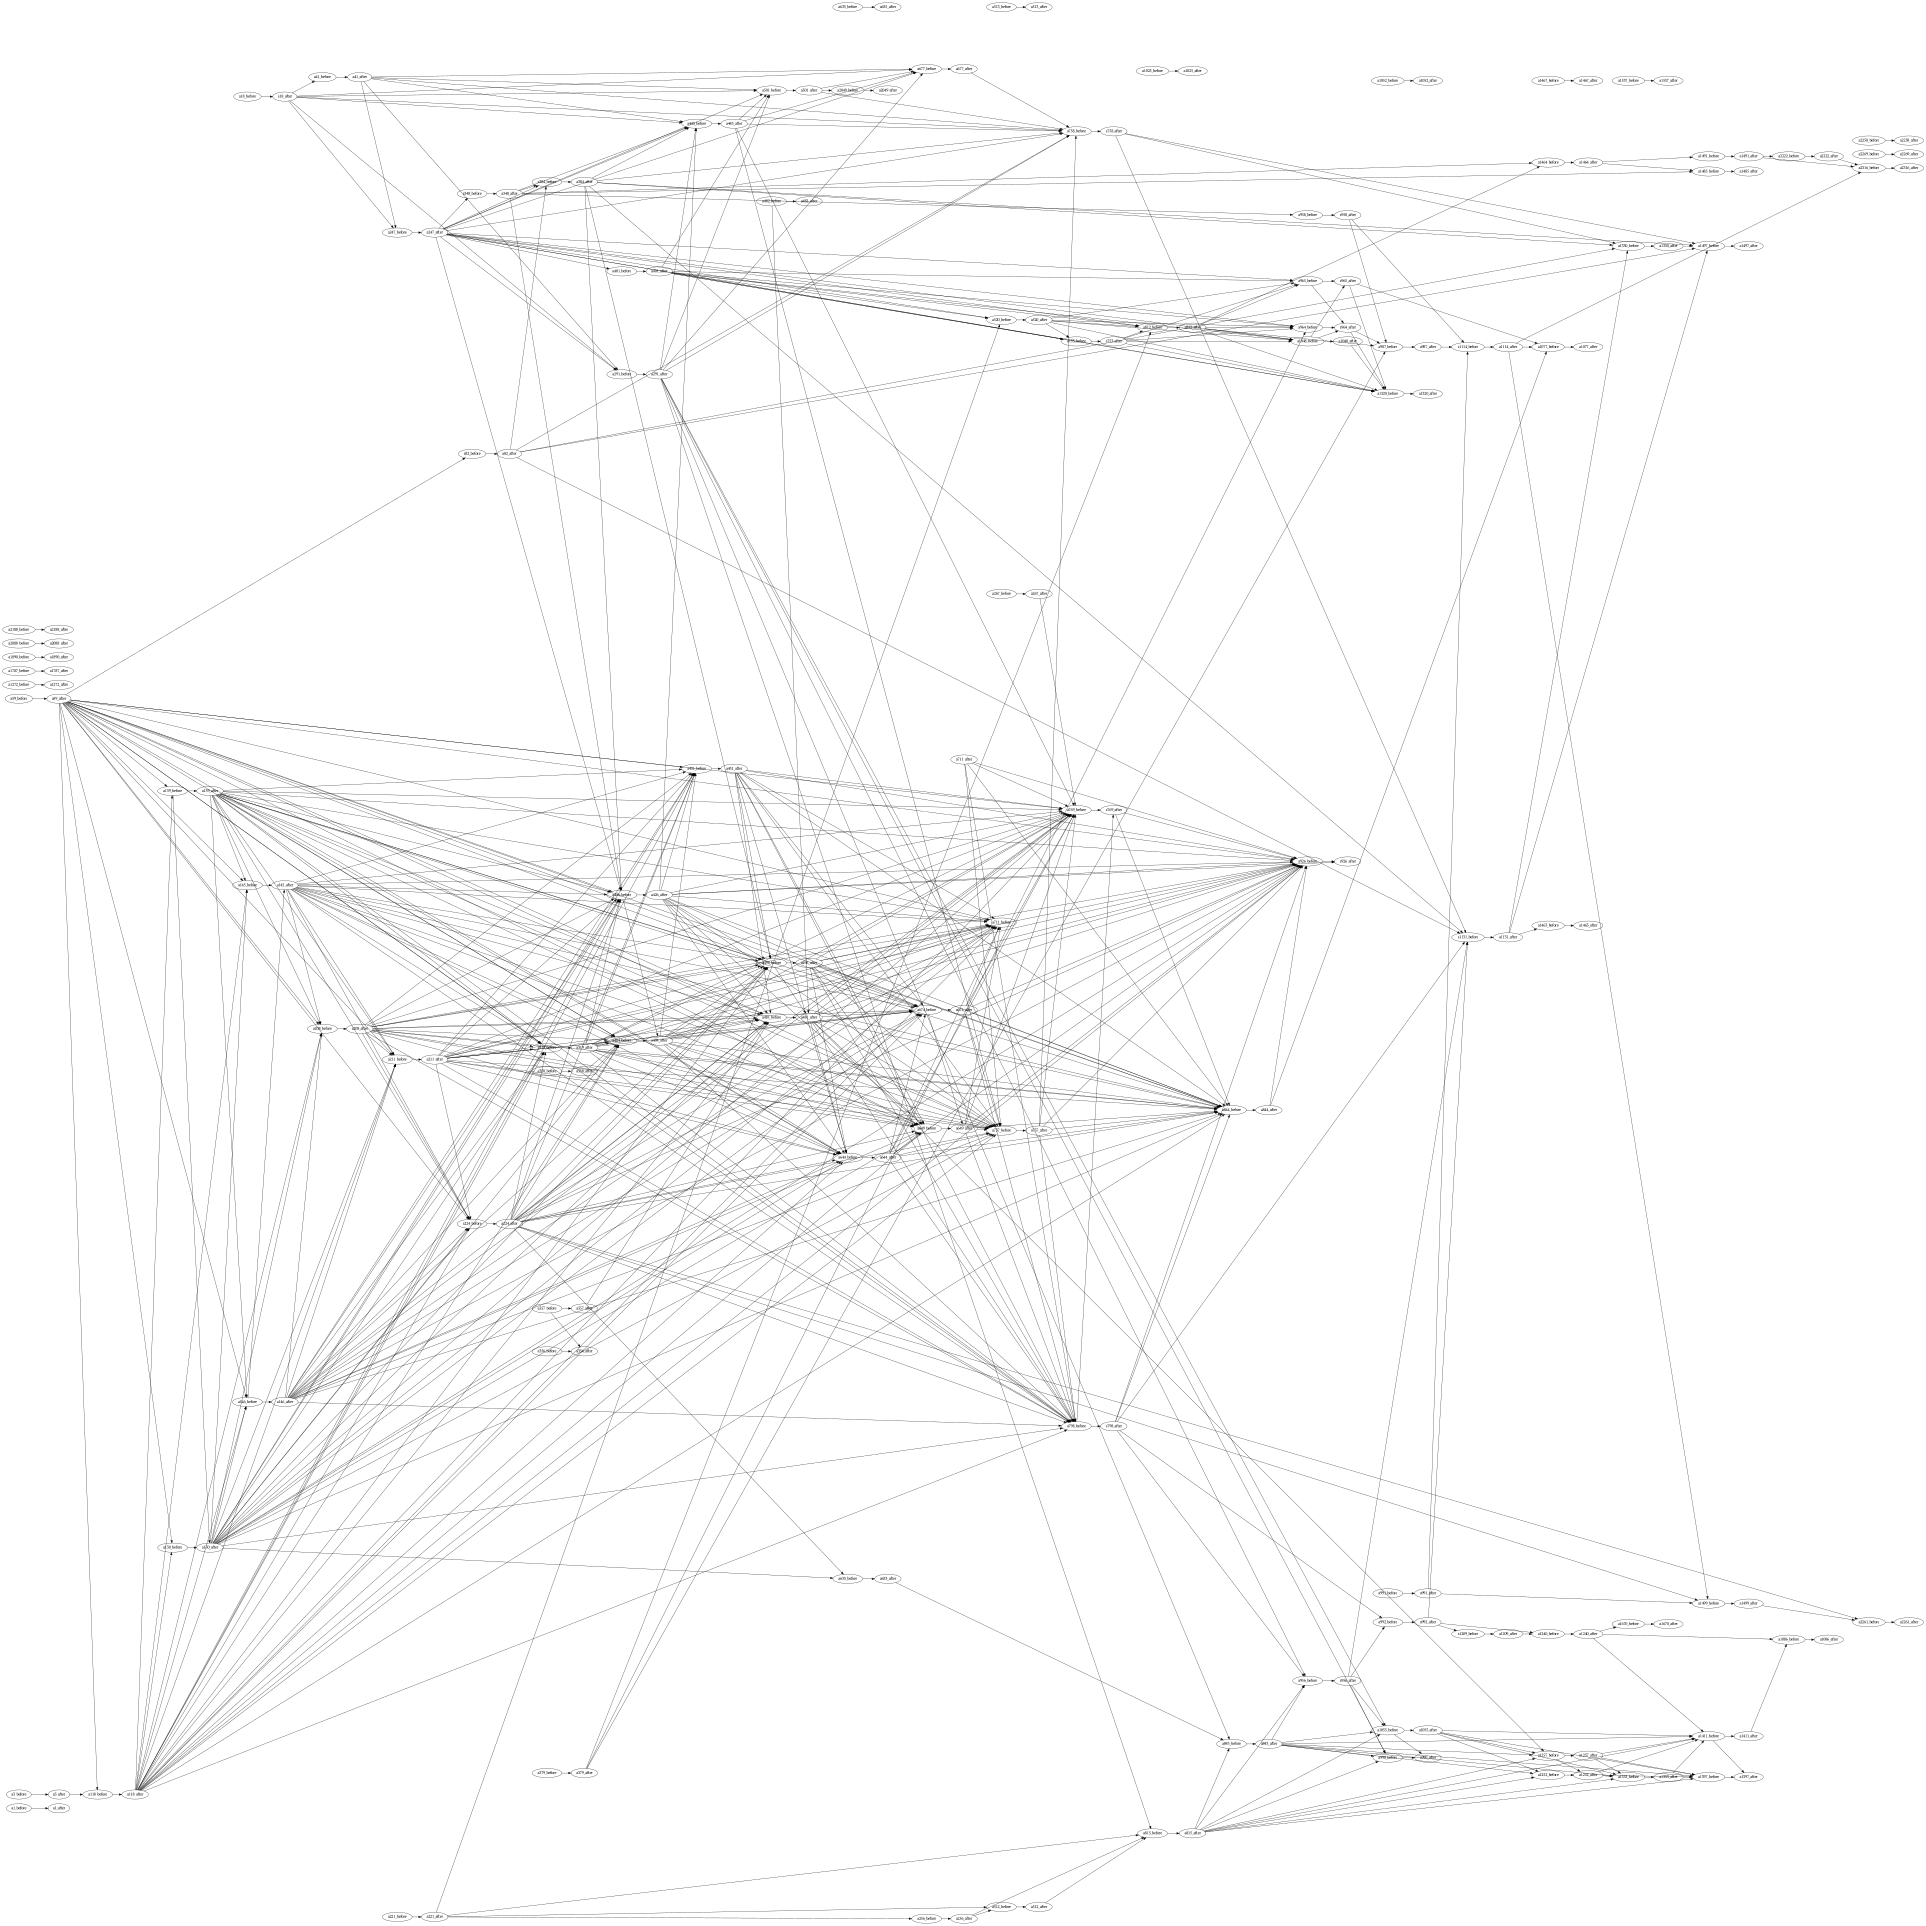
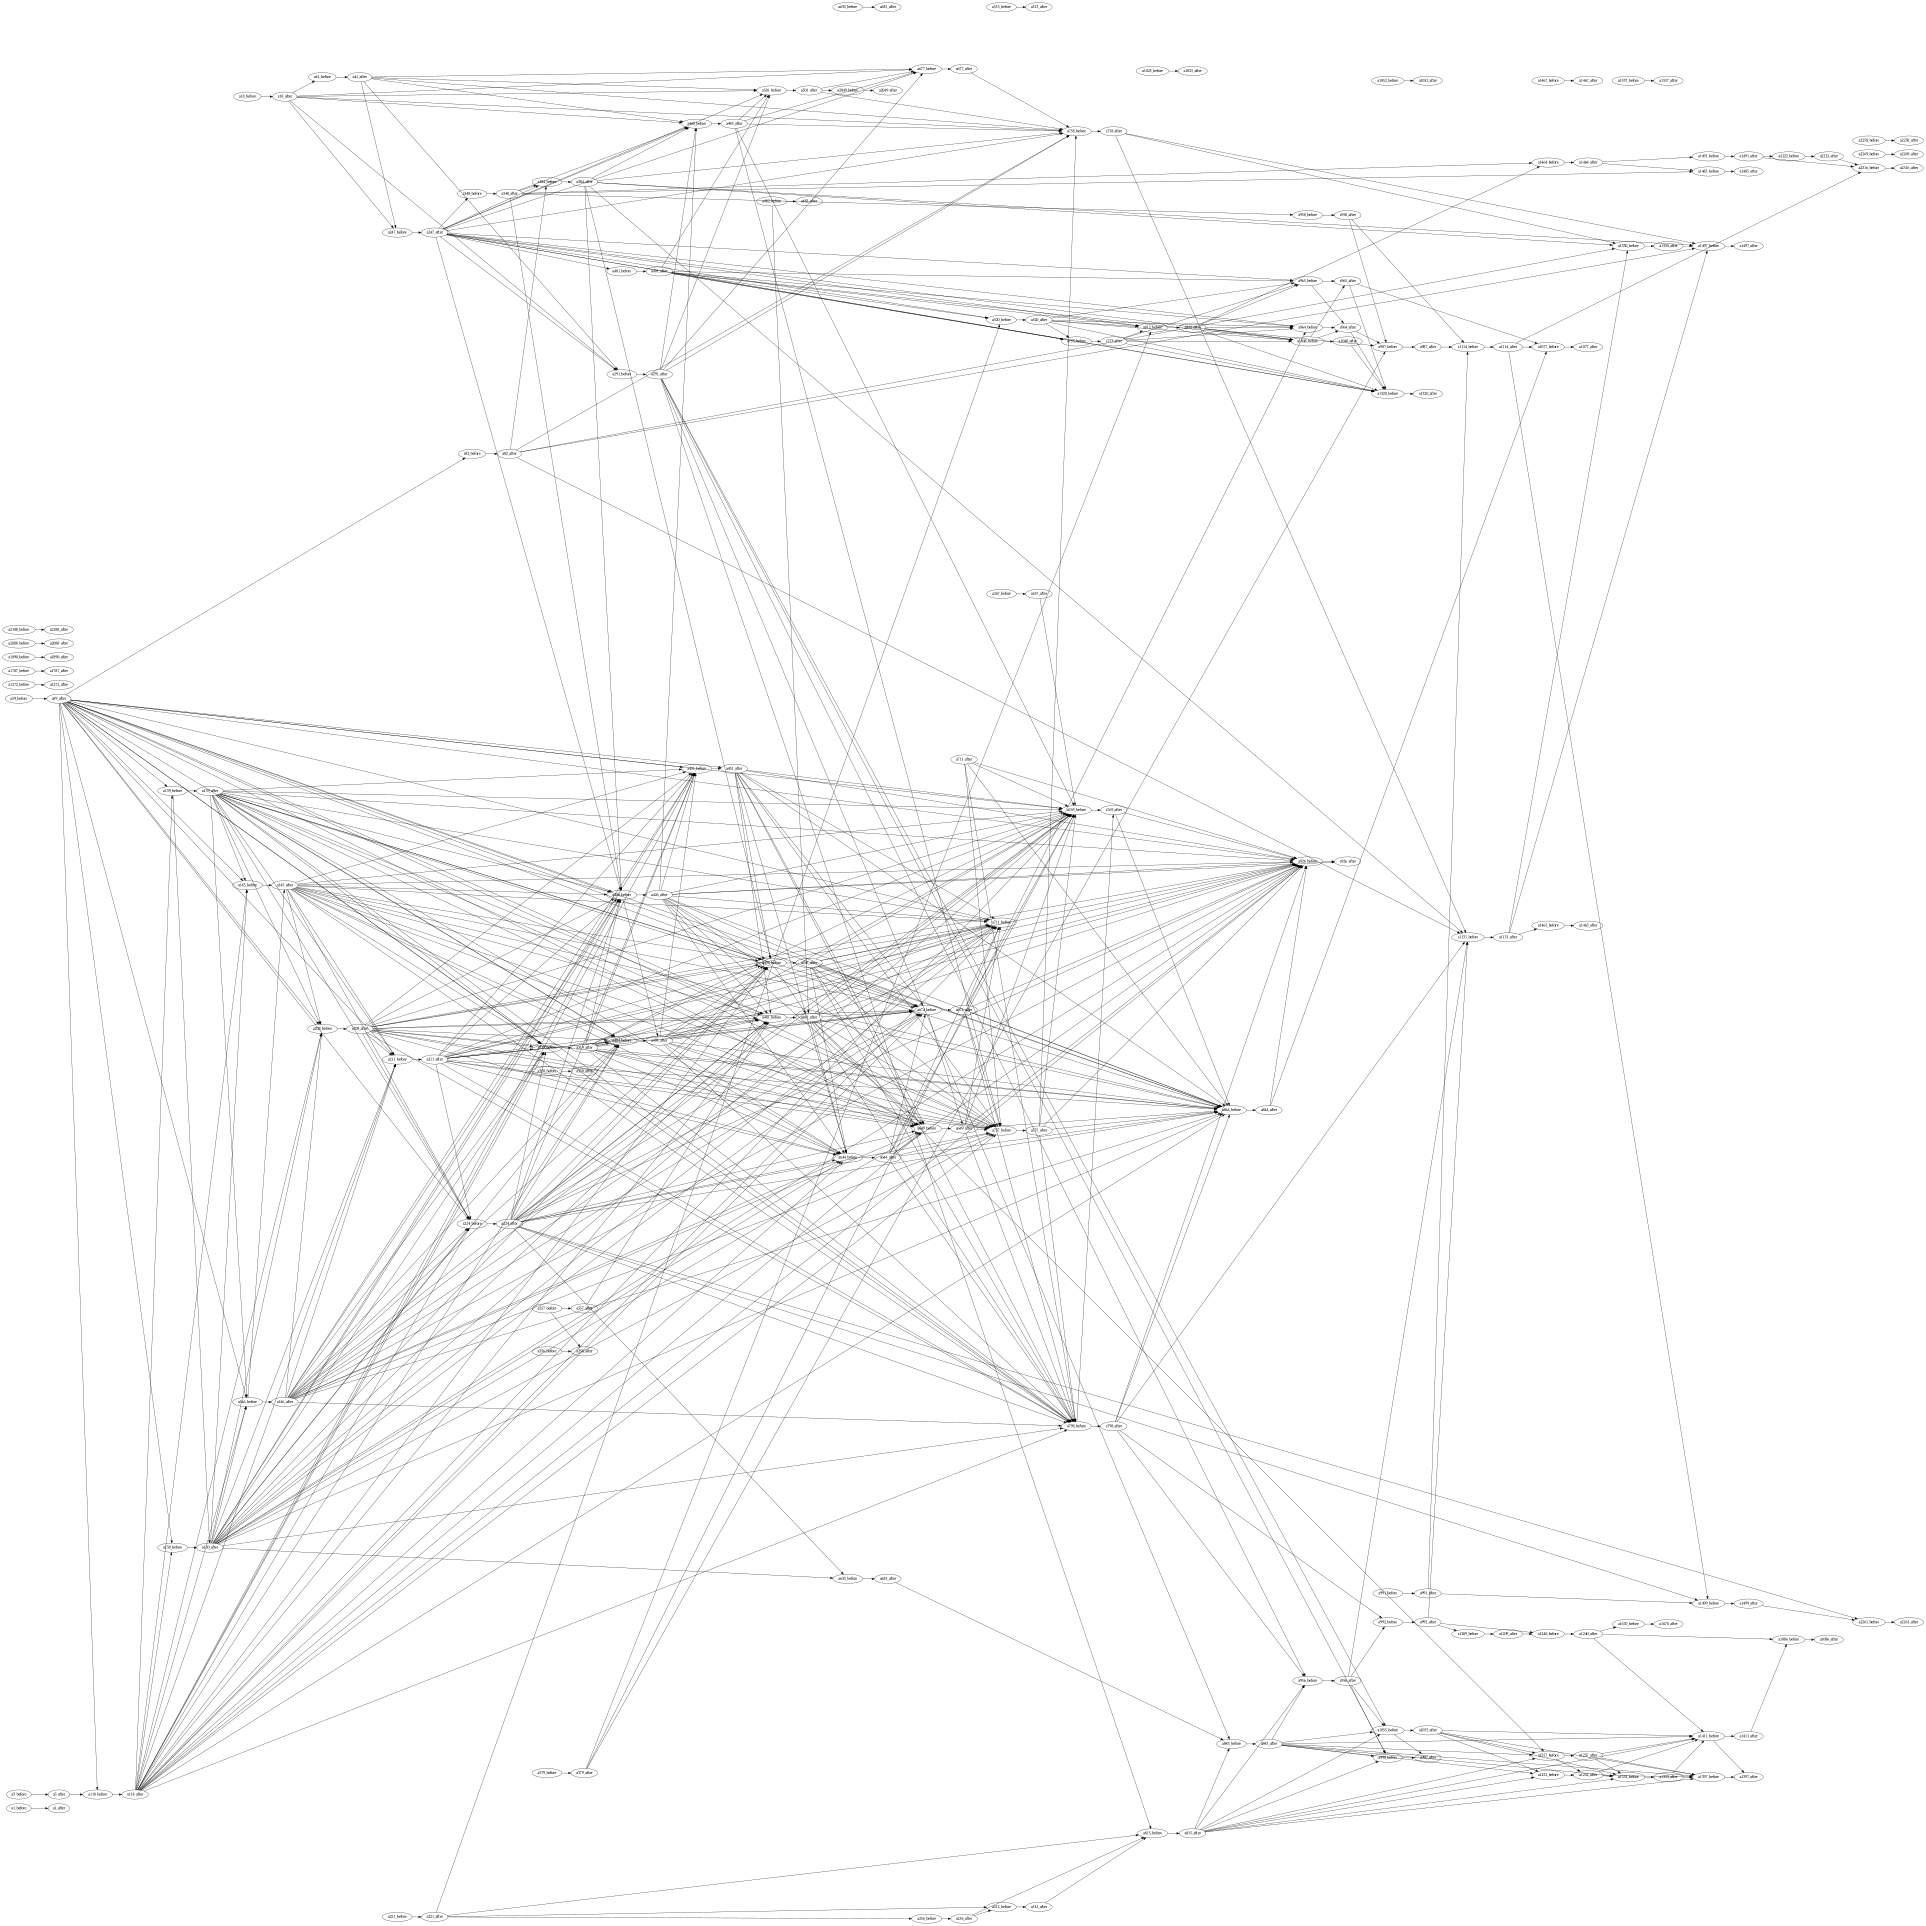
(452, 927) -> (395, 734)
